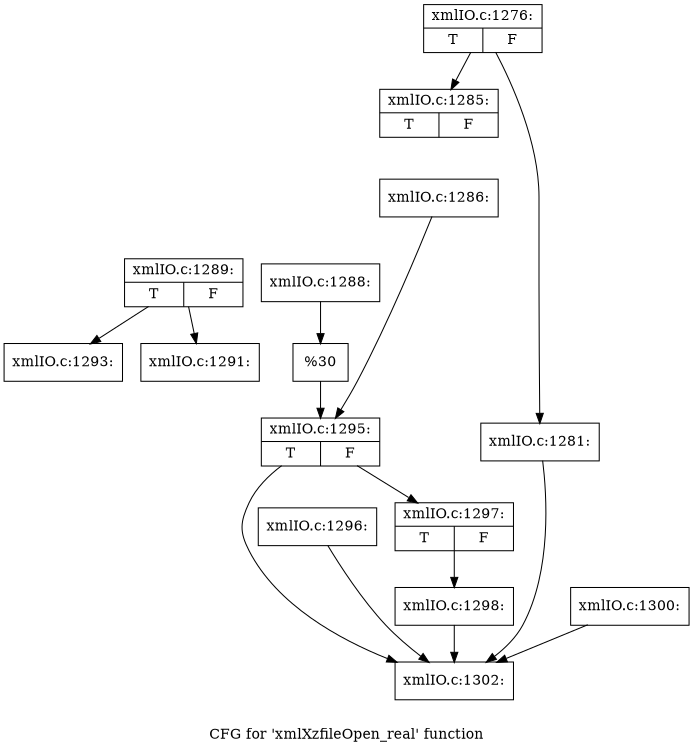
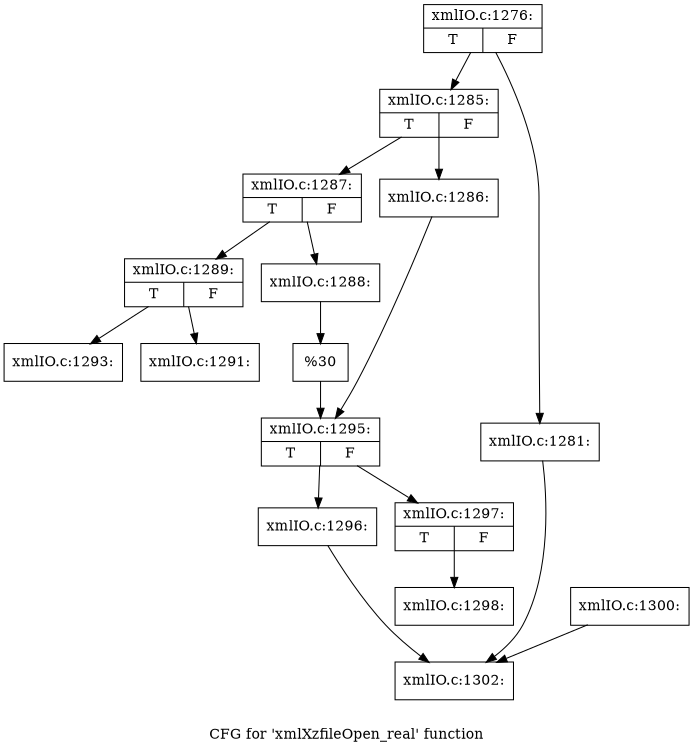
none -> (439, 153)
none -> (302, 198)
(272, 583) -> (319, 482)
(454, 639) -> none
